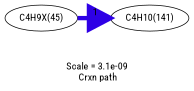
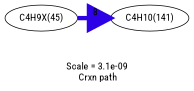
(94, 13) -> (94, 13)
